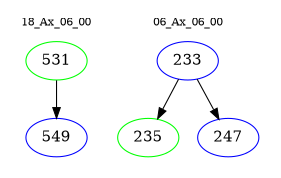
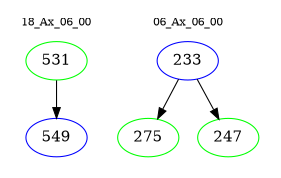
(148, 138) -> (148, 138)
(228, 138) -> (228, 138)
